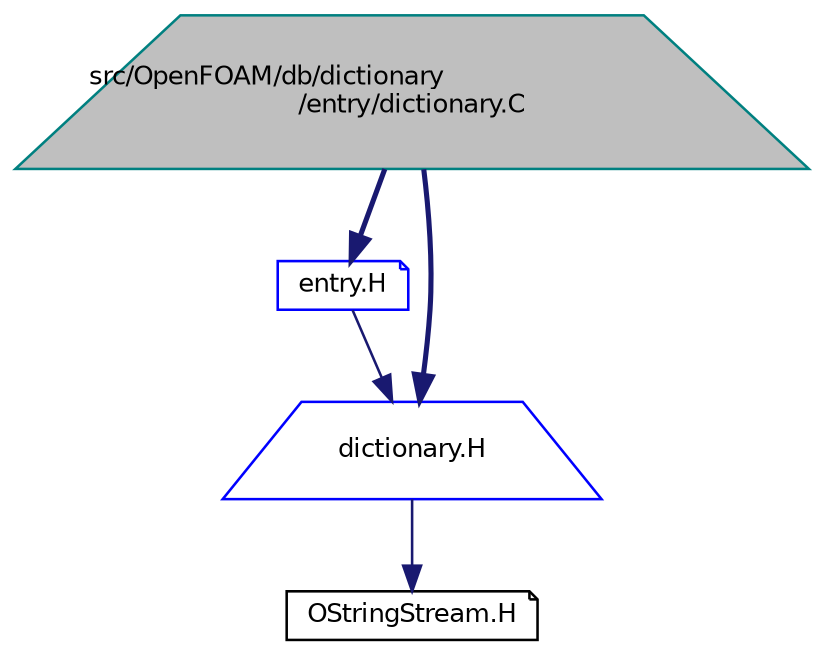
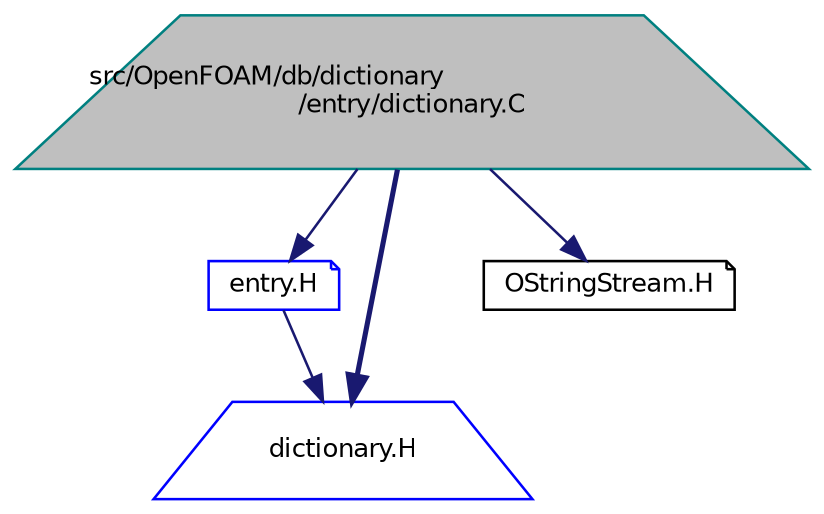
(373, 203) -> (332, 204)
(412, 532) -> (529, 206)
